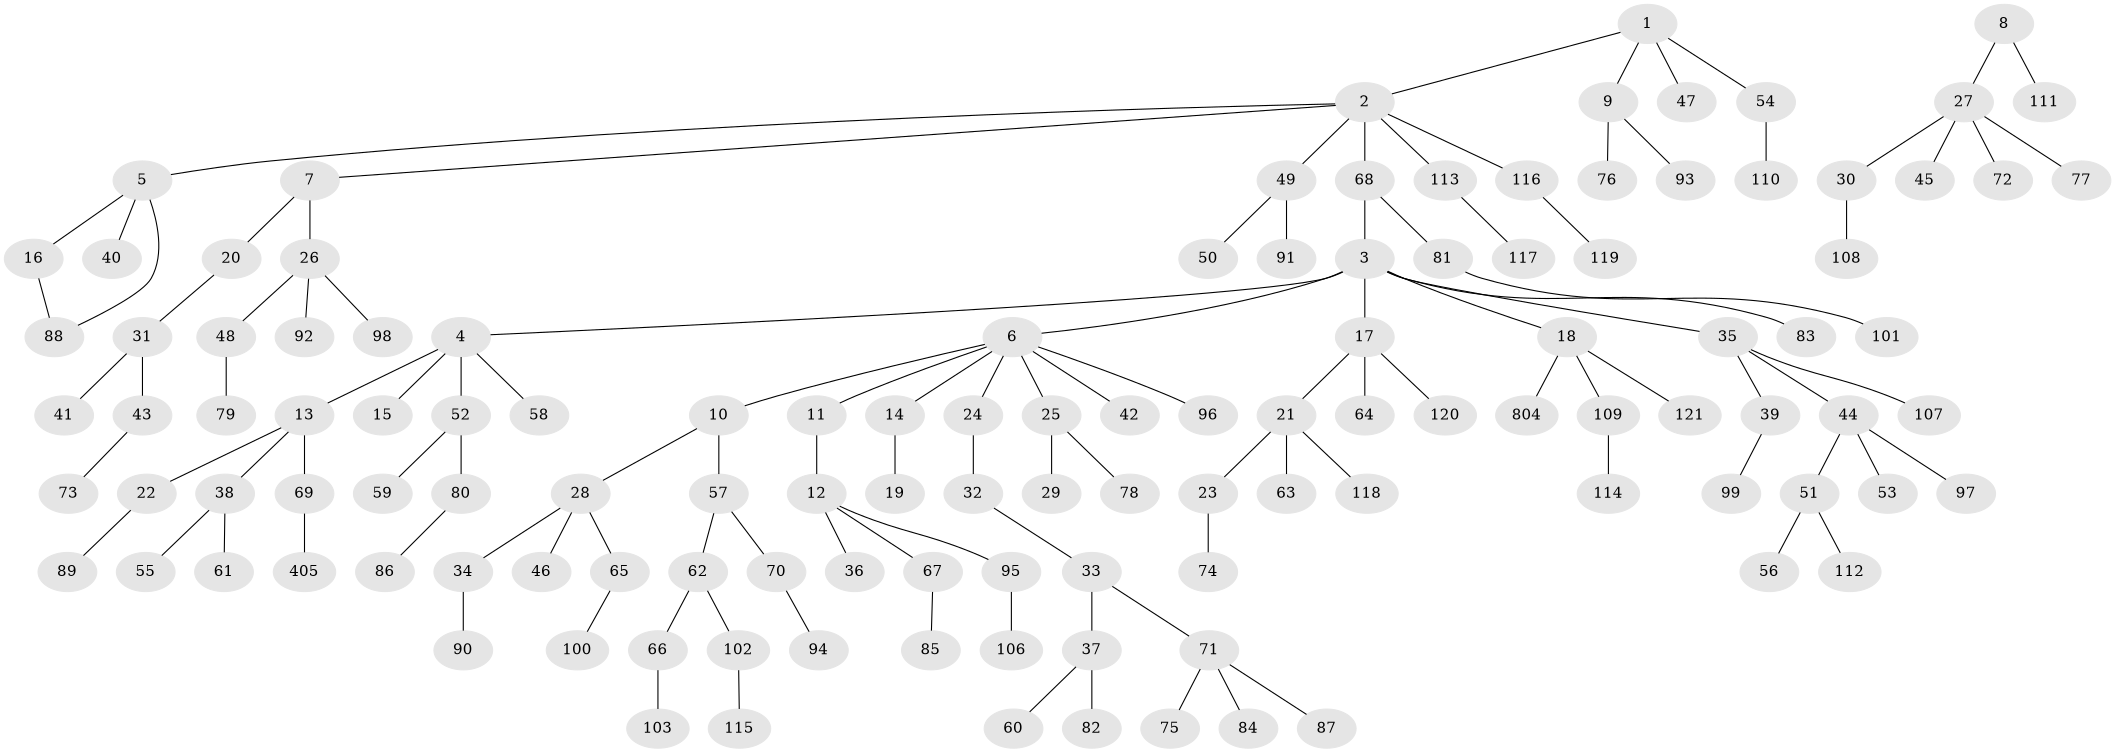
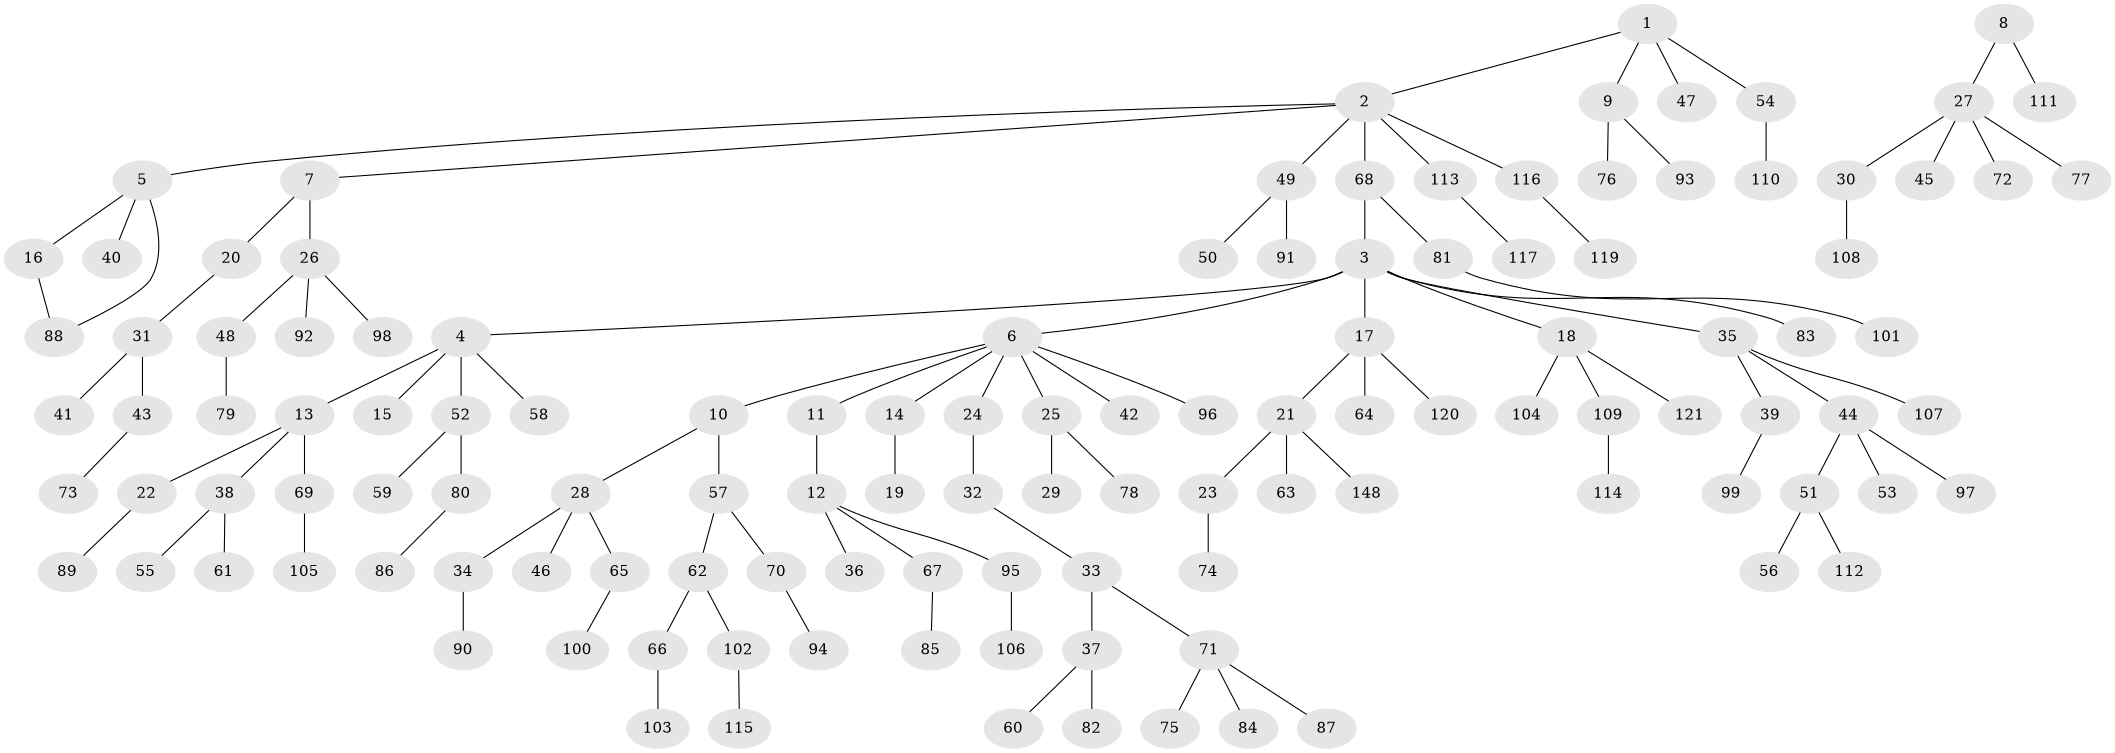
(1527, 415) -> (1527, 415)
(1367, 494) -> (1367, 494)
(304, 572) -> (304, 572)
